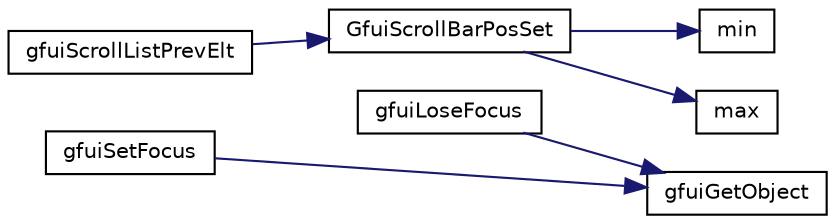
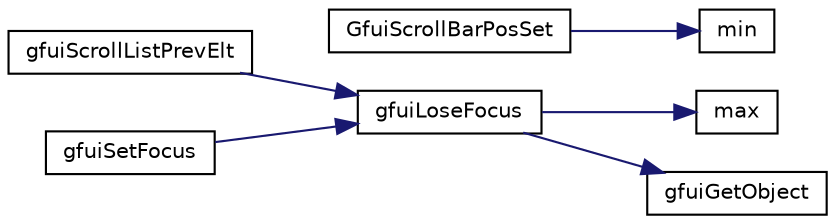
(280, 42) -> (288, 82)
(599, 73) -> (608, 112)
(420, 172) -> (276, 134)
